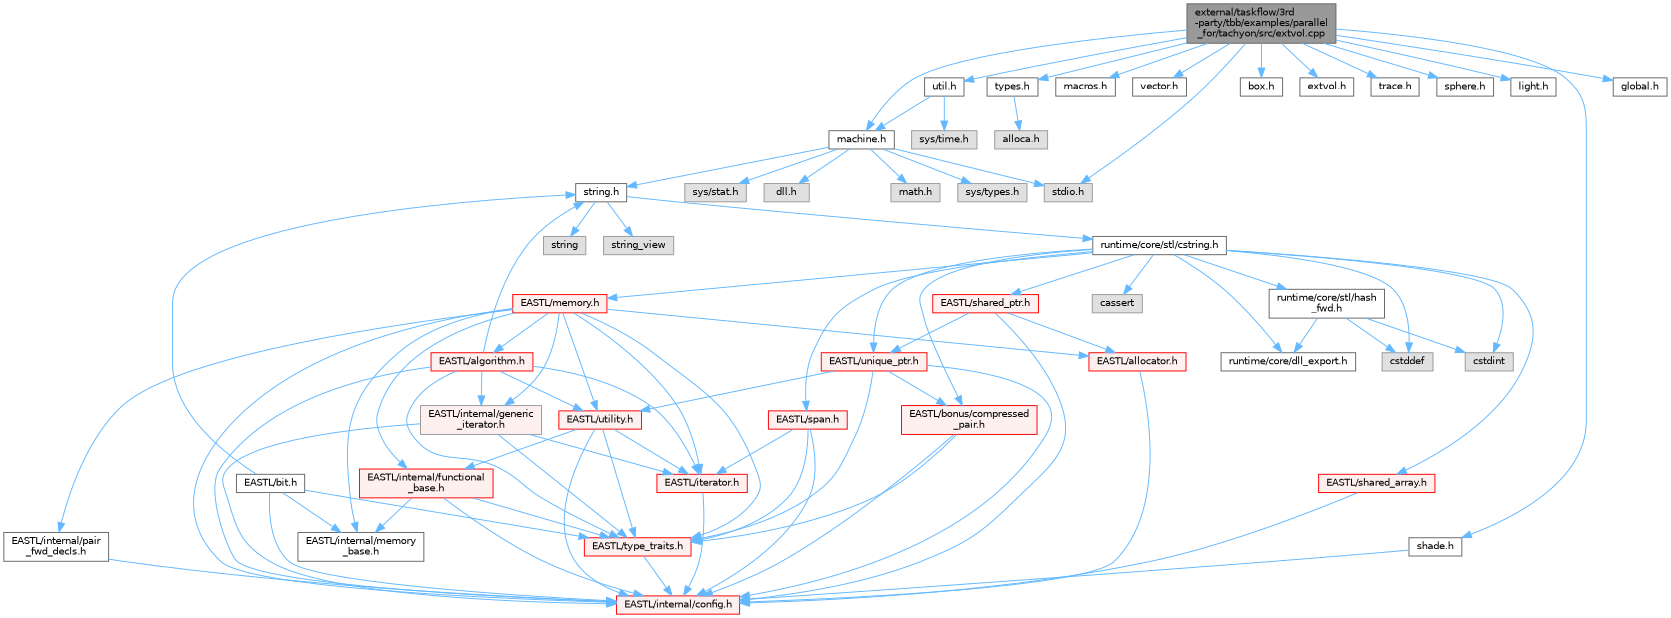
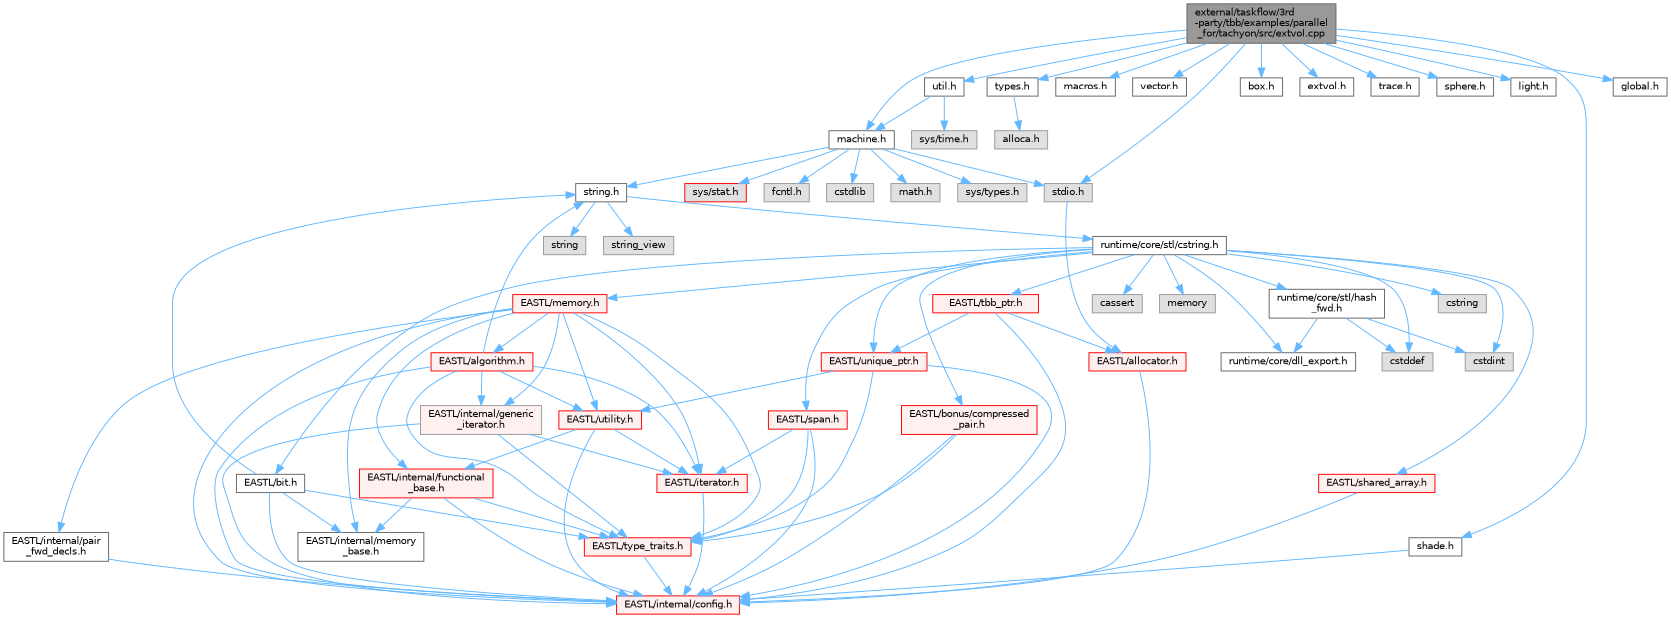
(716, 193) -> (716, 193)
(787, 193) -> (787, 193)
none -> (850, 193)
none -> (651, 268)
(986, 304) -> (986, 304)
none -> (1187, 304)
none -> (1462, 304)
(843, 332) -> (1071, 282)
(913, 386) -> none
(617, 479) -> none
